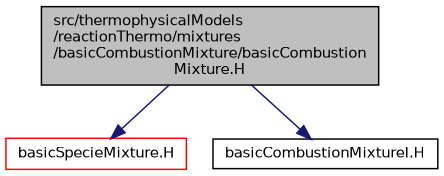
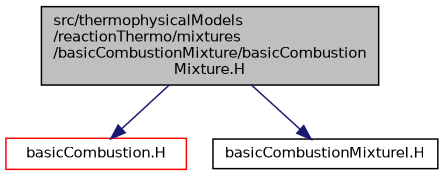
(96, 154) -> (96, 154)
